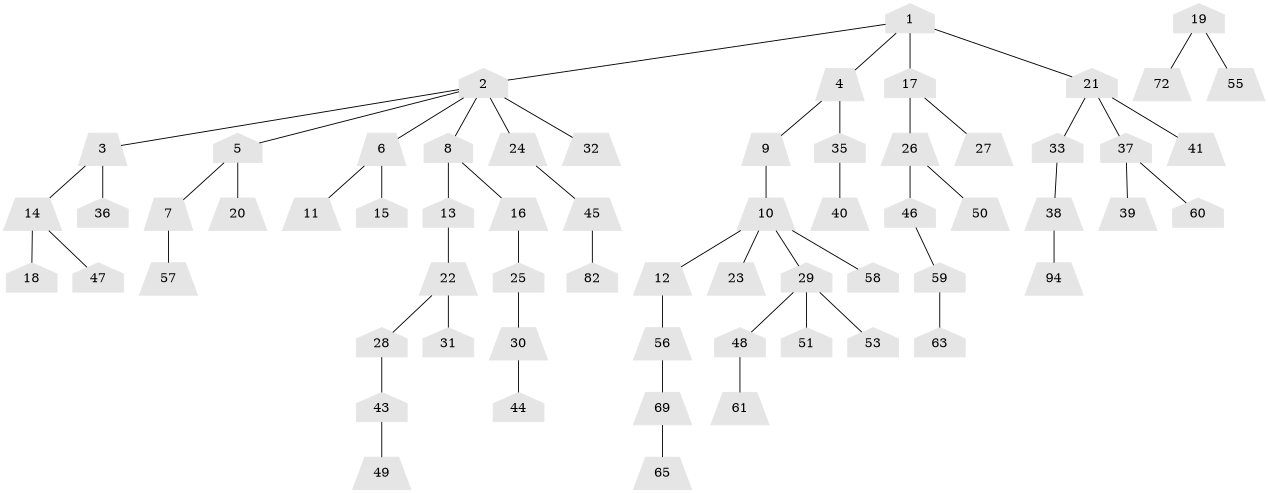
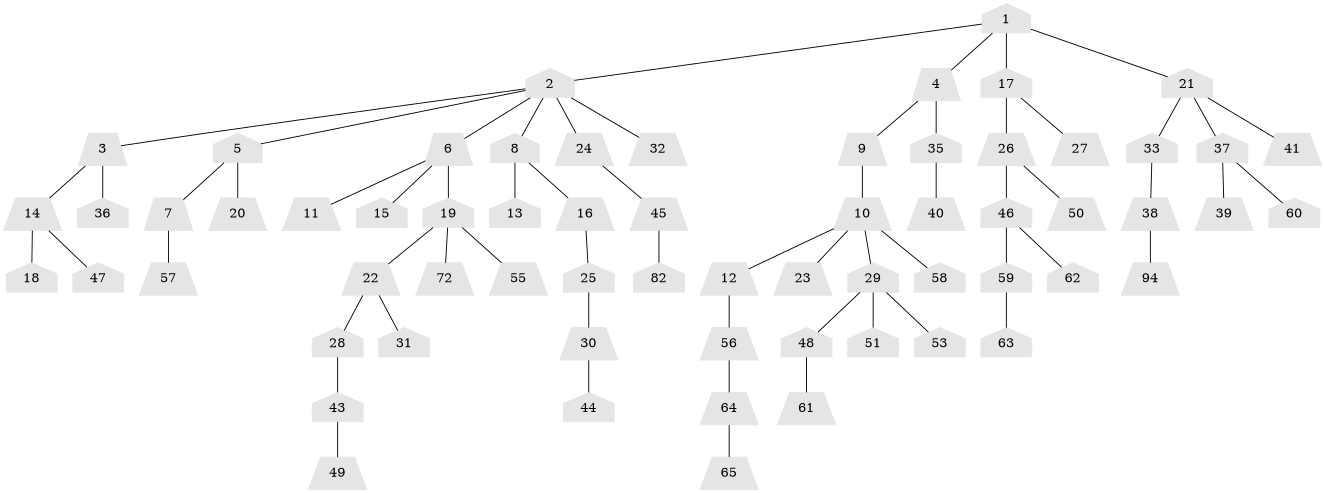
none -> (448, 182)
(448, 245) -> (411, 246)
none -> (1073, 279)
(663, 409) -> (729, 409)
